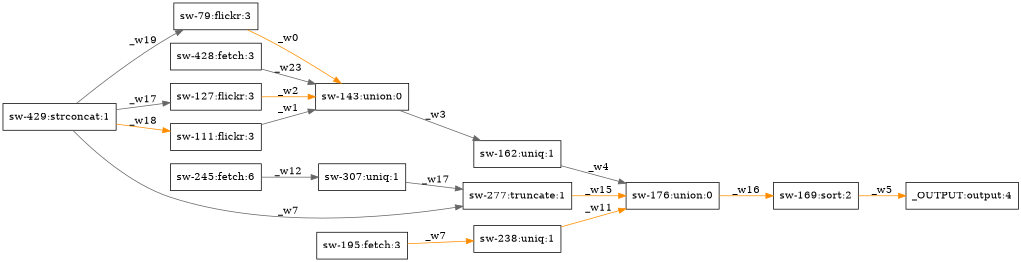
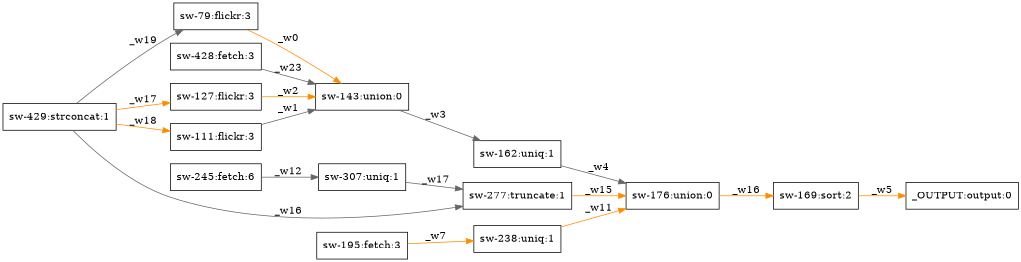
(139, 107) -> (139, 107)
(962, 196) -> (962, 196)
(288, 211) -> (288, 211)
